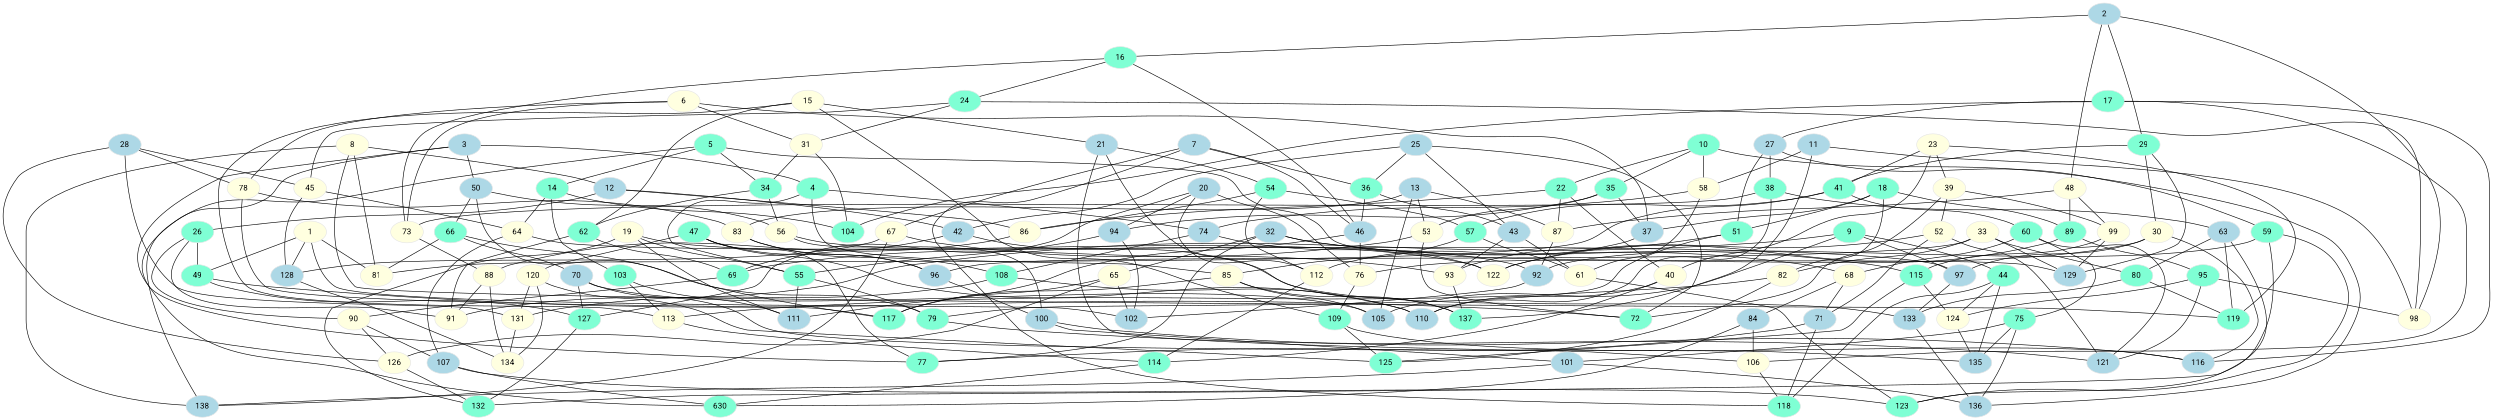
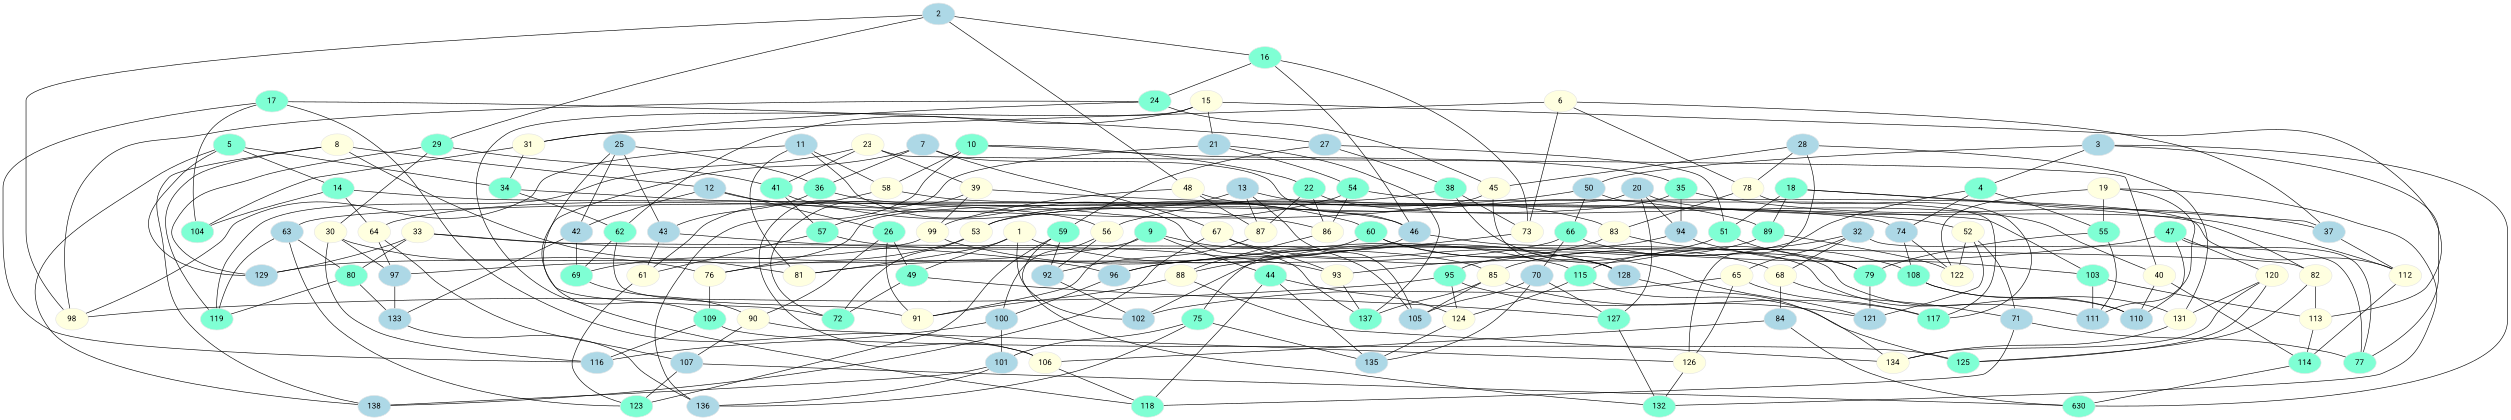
(957, 256) -> (1971, 264)
(860, 262) -> (753, 213)
